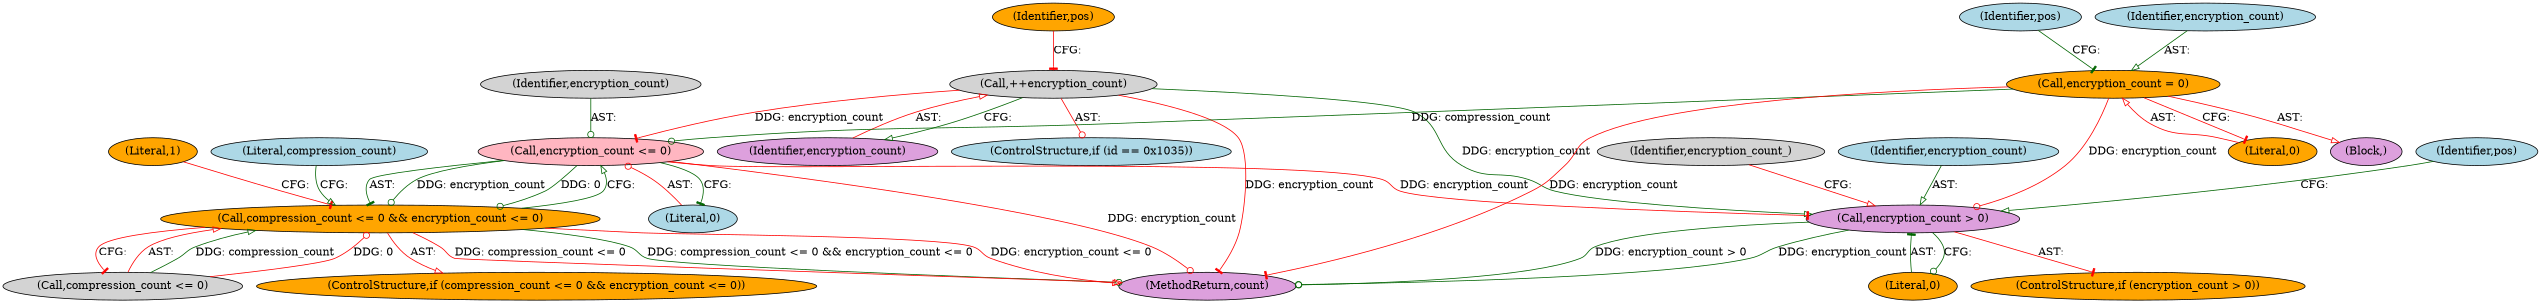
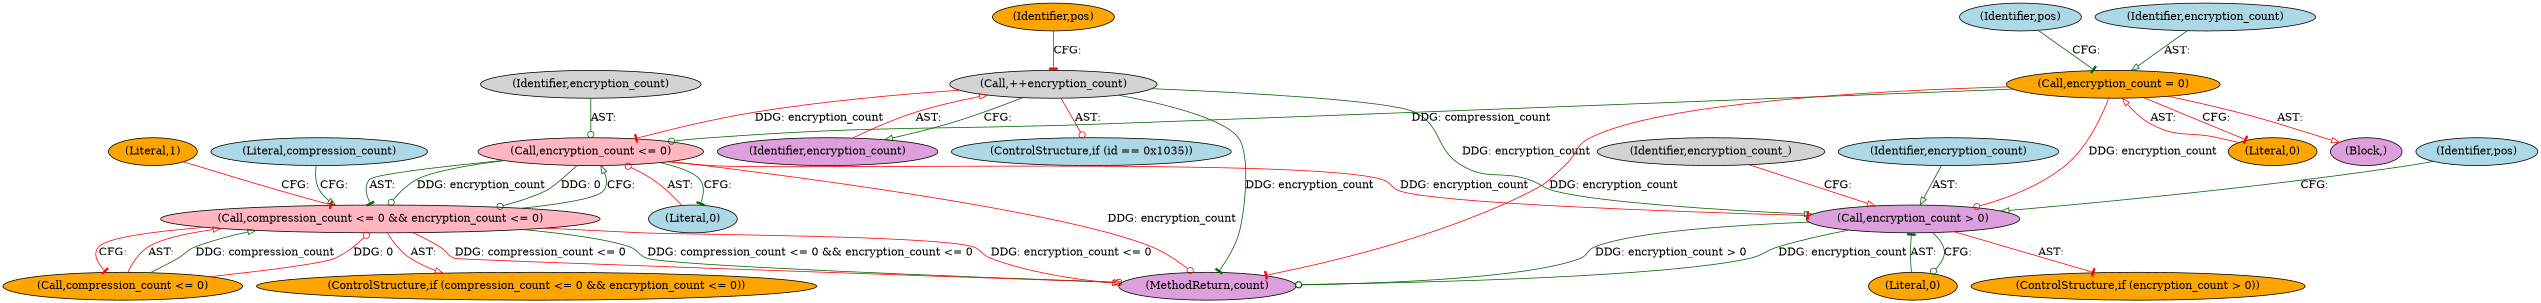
(1240, 142) -> (1240, 142)
(380, 219) -> (380, 219)
(123, 286) -> (123, 286)
